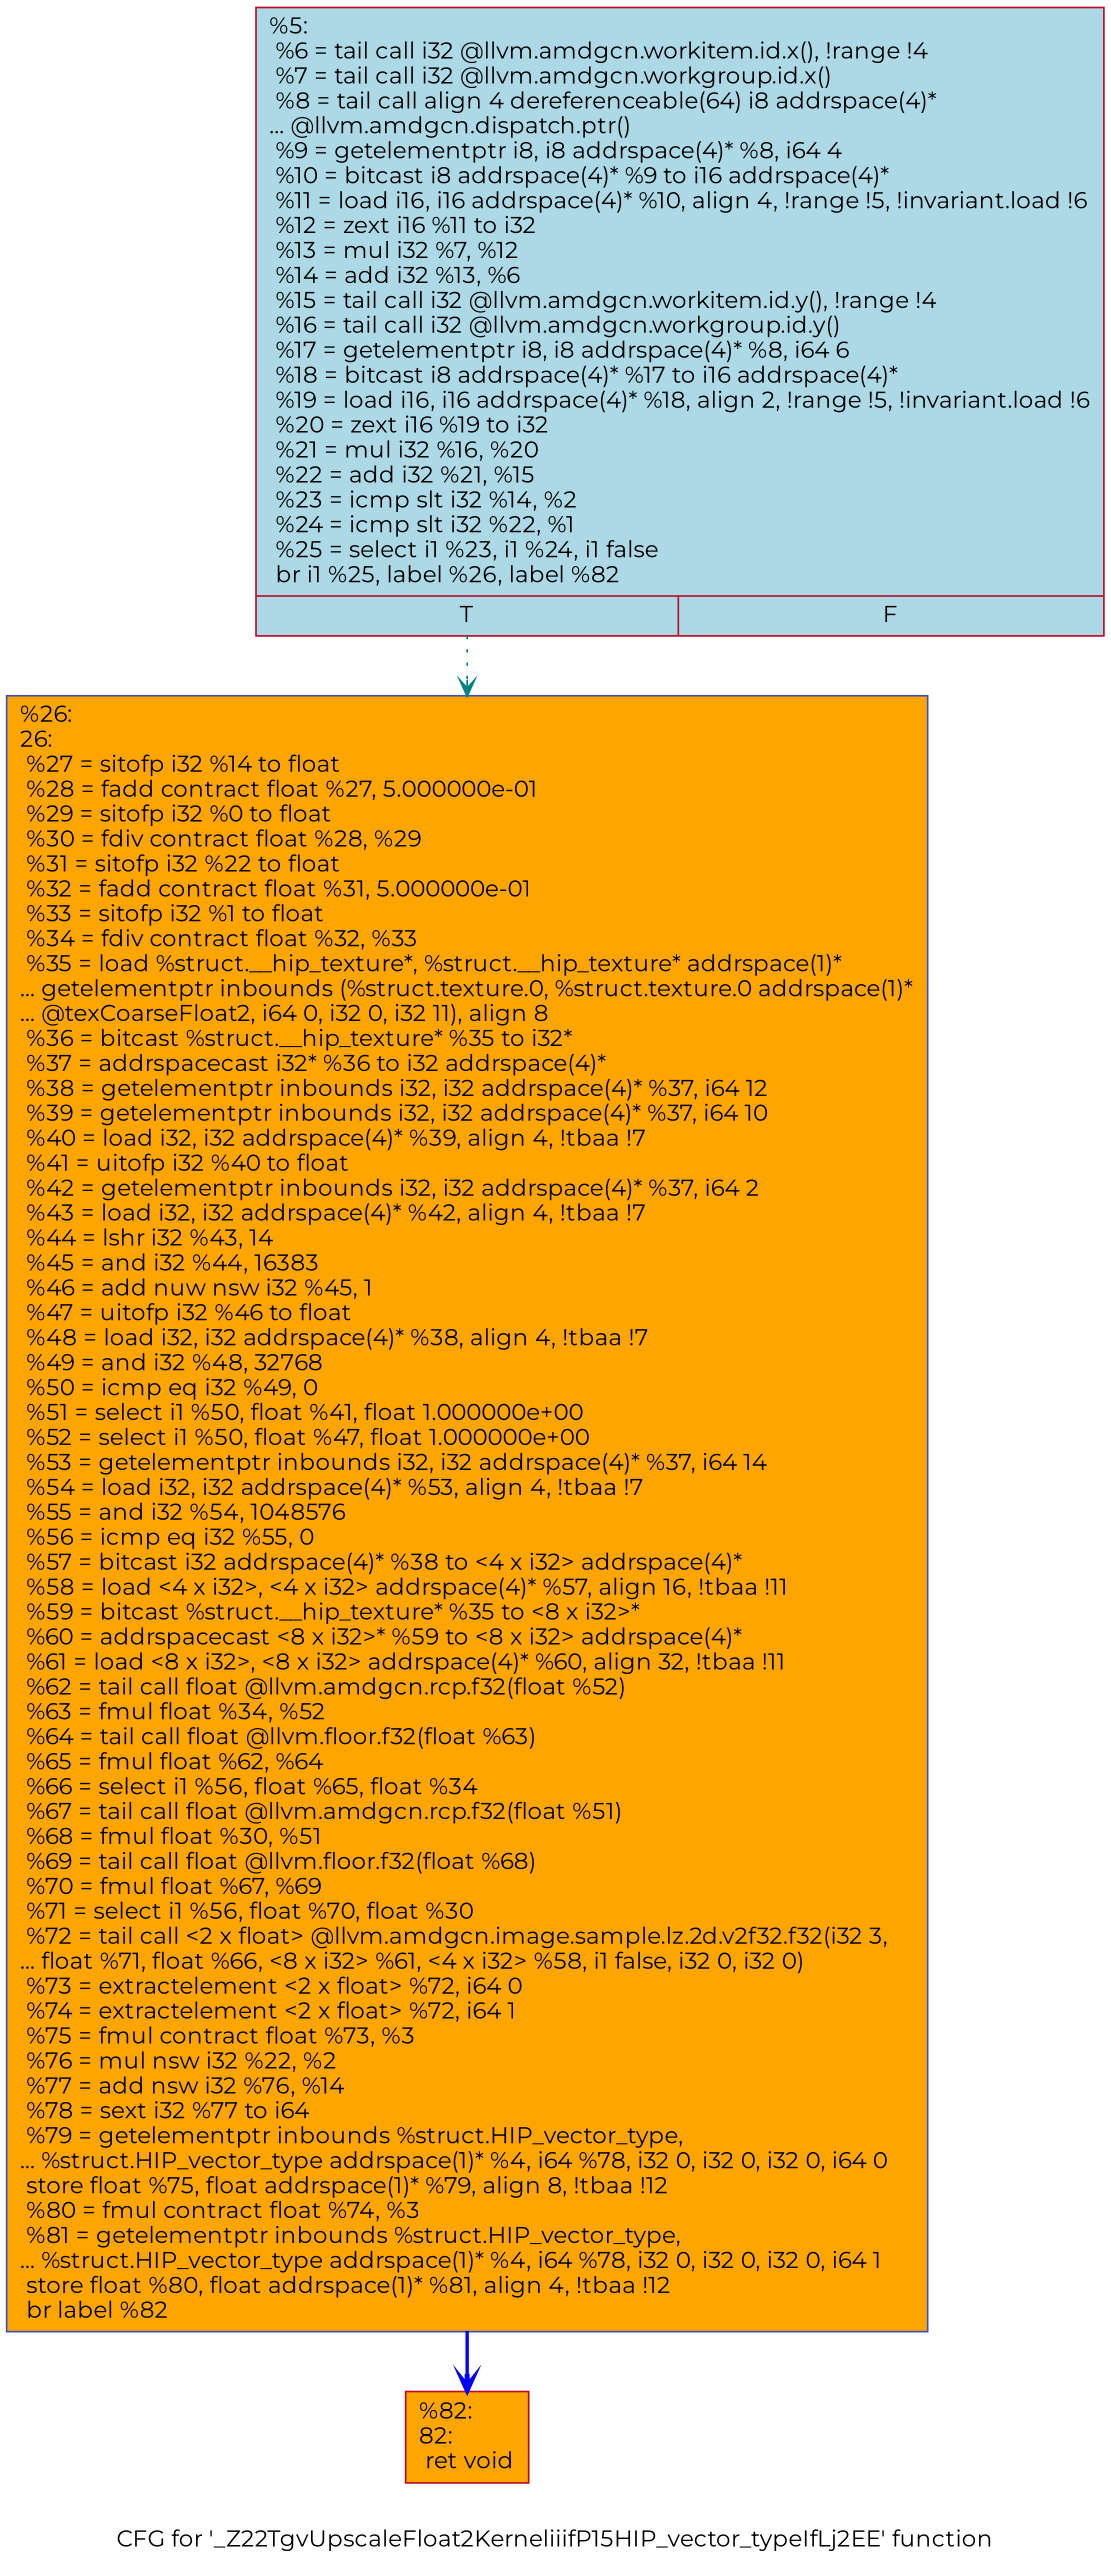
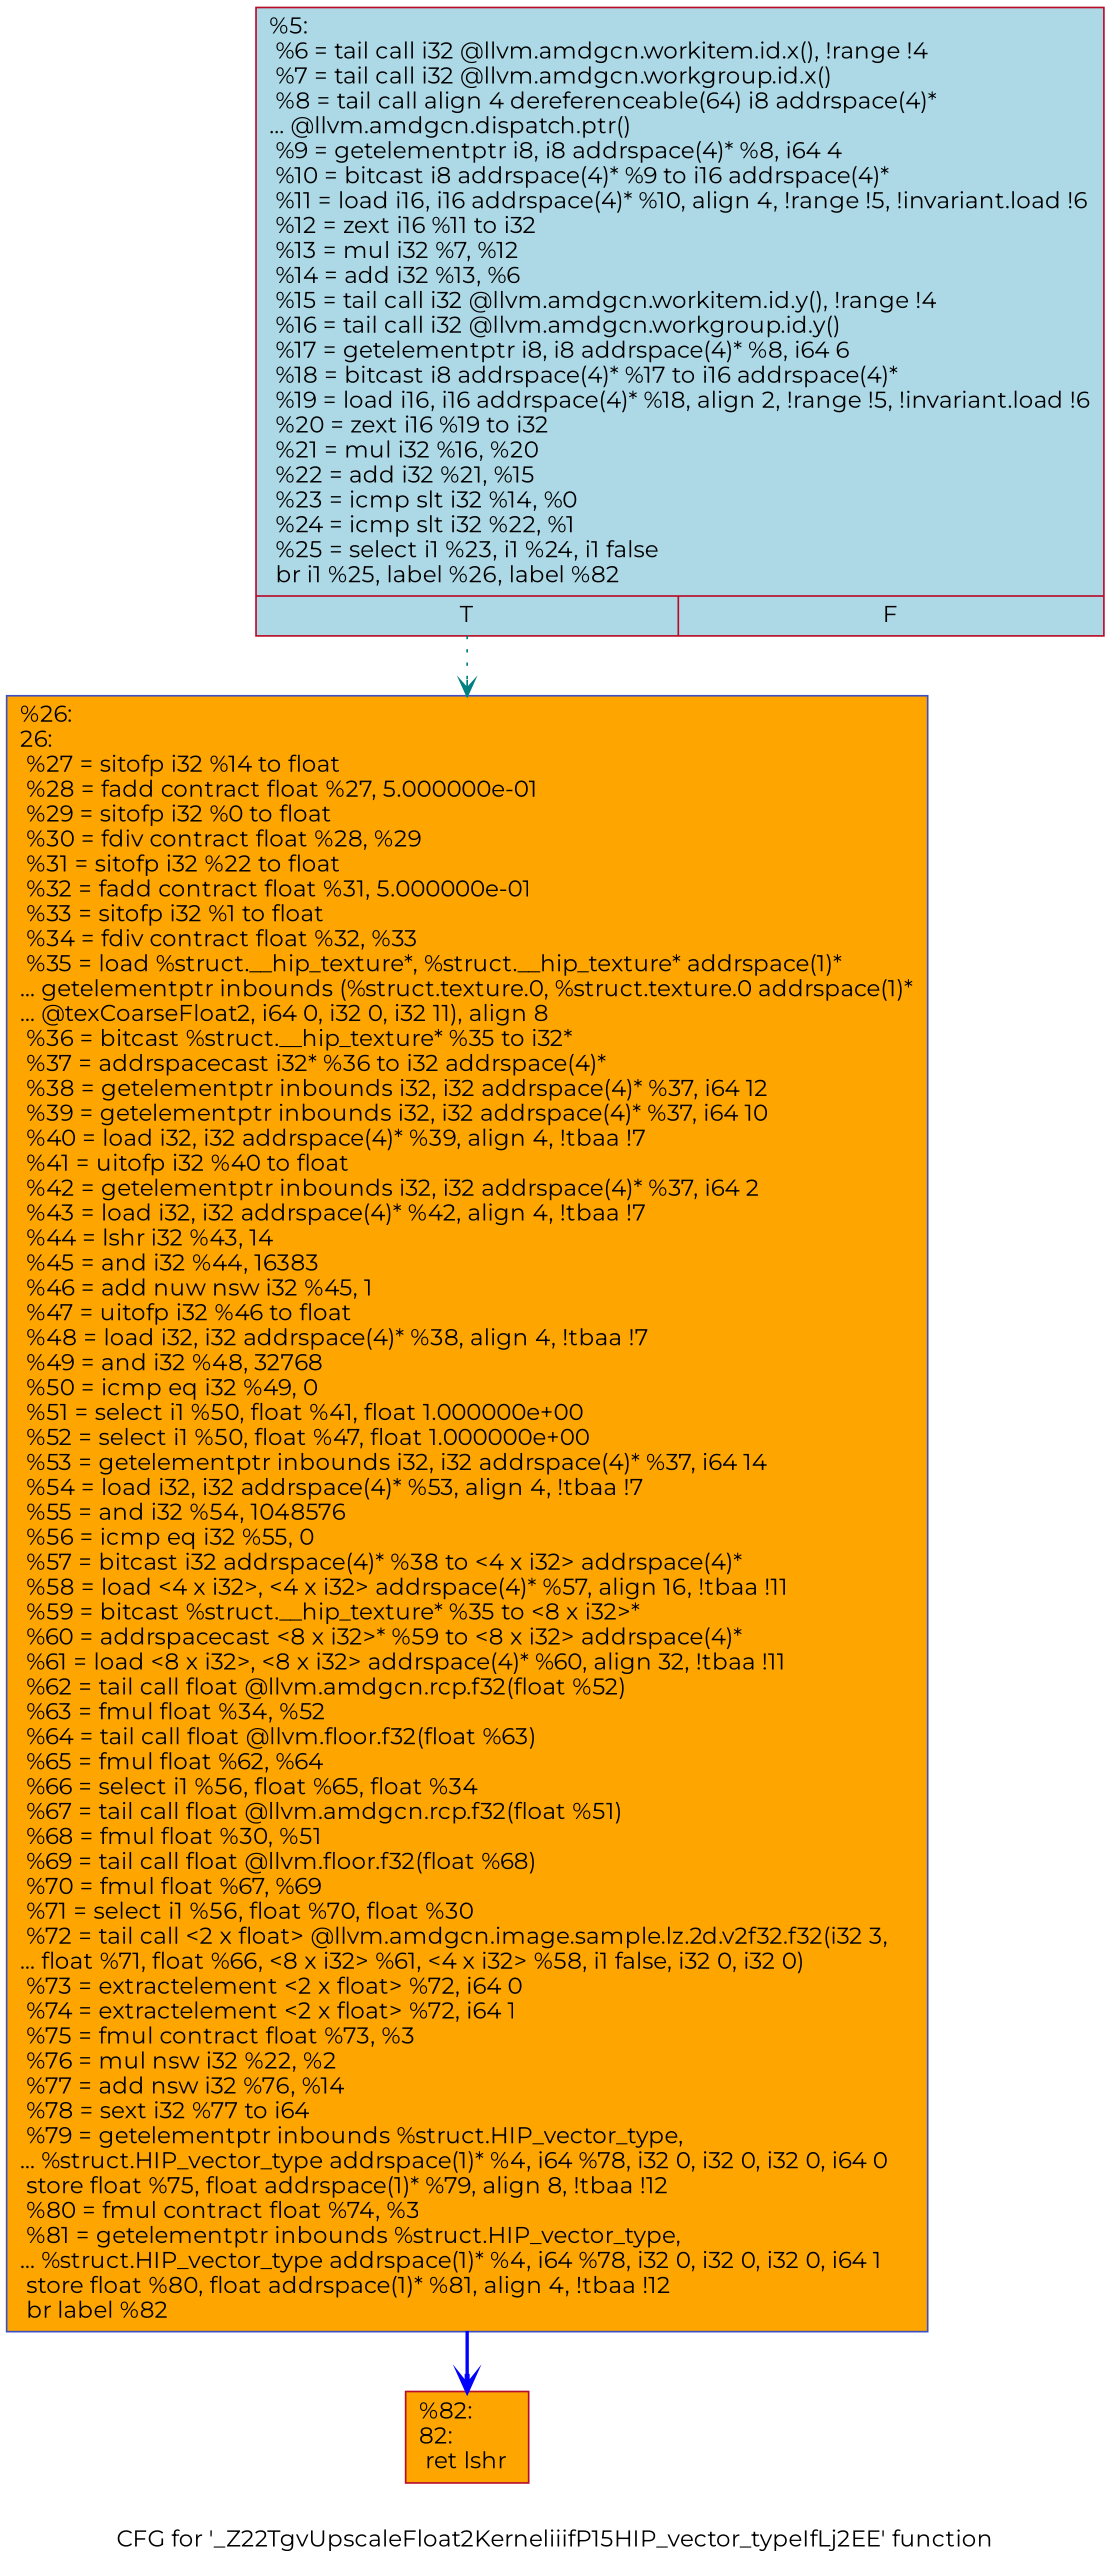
(424, 500) -> (424, 500)
(467, 2461) -> (463, 2461)
